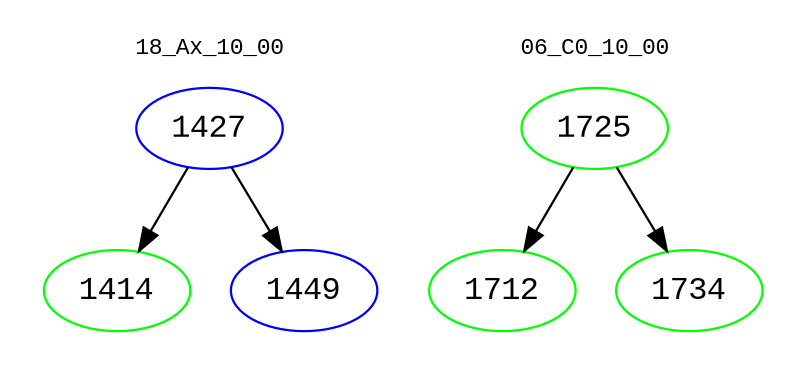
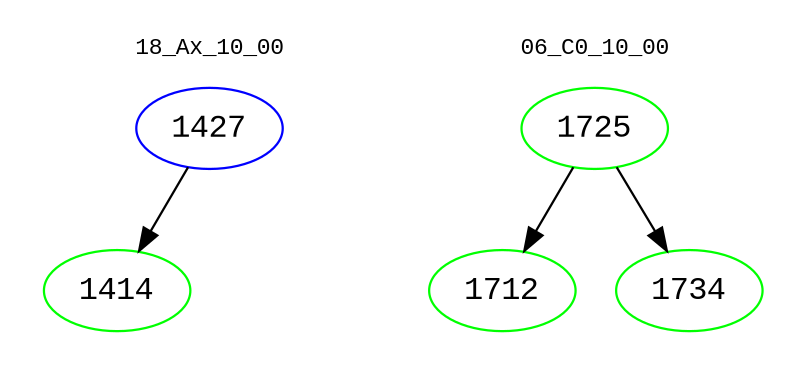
(304, 291) -> none
